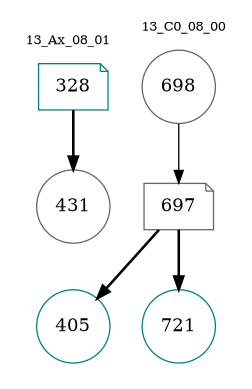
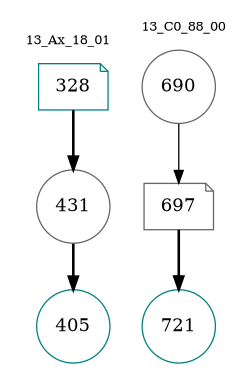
(184, 28) -> (184, 28)
(68, 41) -> (68, 41)
(179, 87) -> (179, 87)
(139, 252) -> (73, 260)
